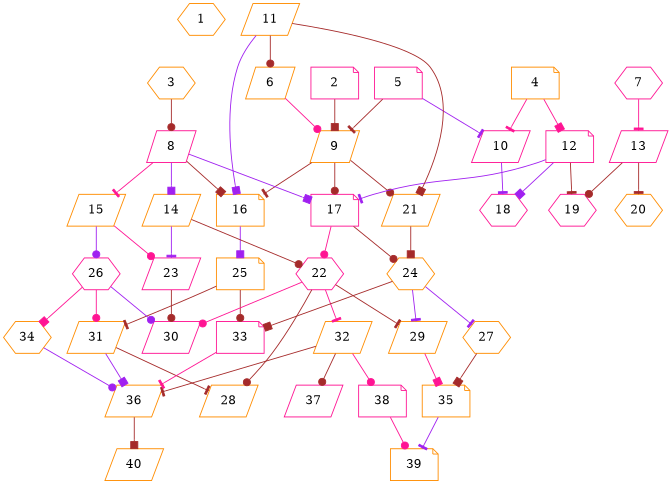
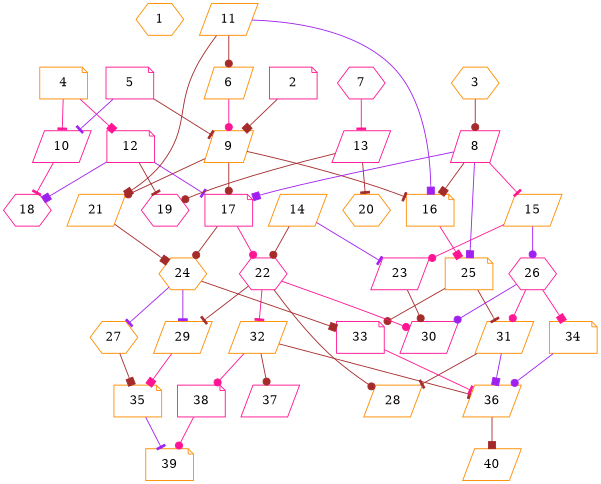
(171, 174) -> (472, 206)
(502, 178) -> (46, 177)
(240, 234) -> (447, 238)
(27, 337) -> (573, 337)
